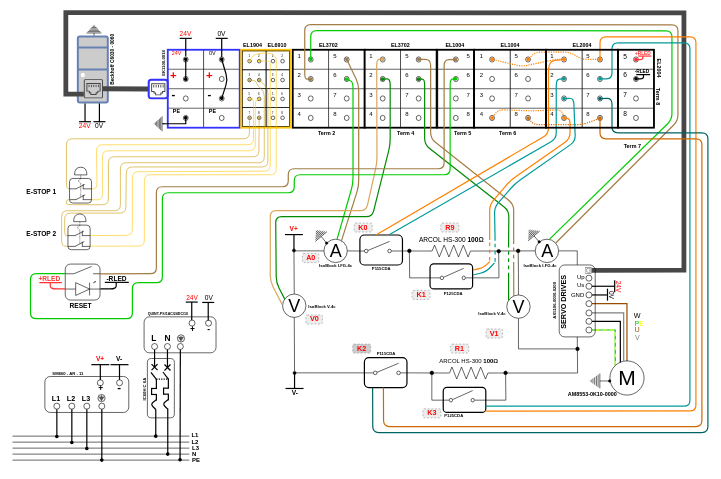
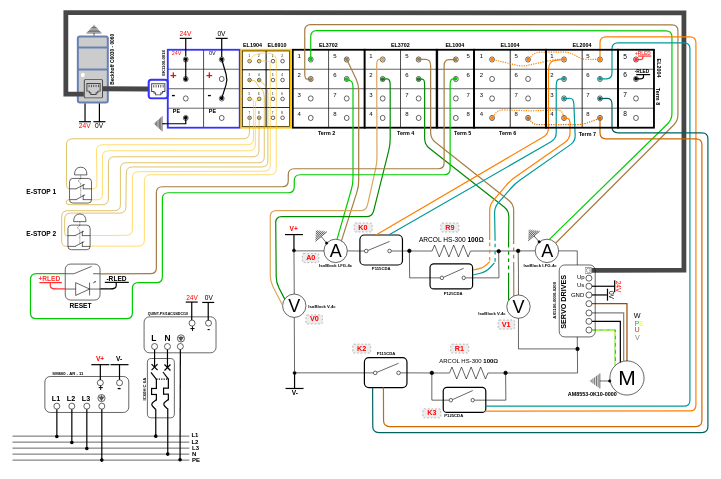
(638, 146) -> (593, 134)
(421, 295) -> none
(495, 334) -> (507, 325)
(362, 349) -> (362, 349)
